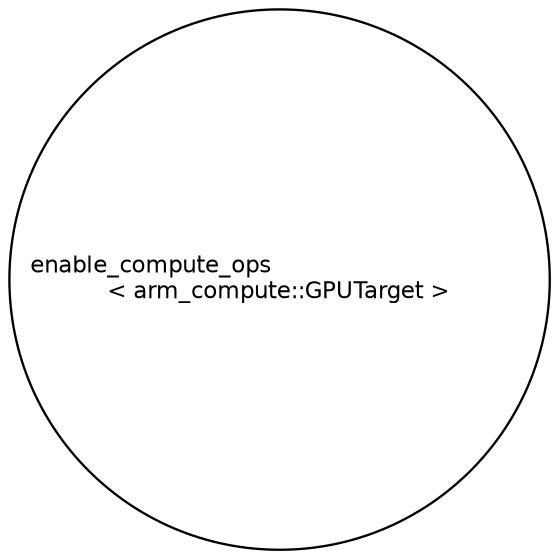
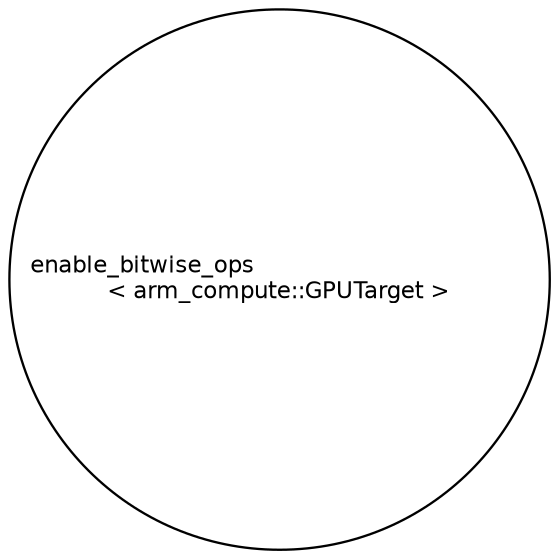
(280, 280) -> (280, 280)
